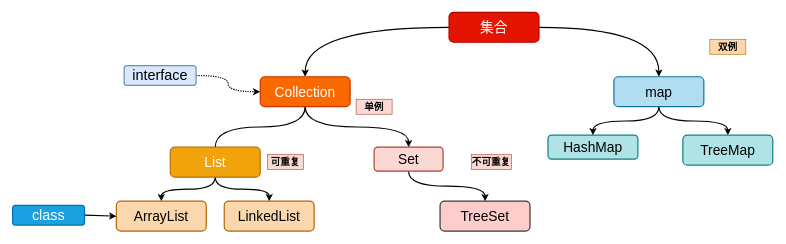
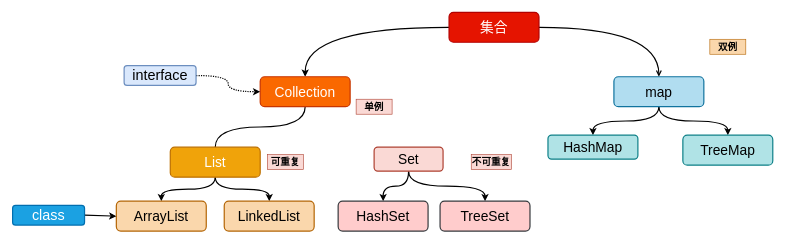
(642, 44) -> (642, 45)
(357, 127) -> none
none -> (397, 186)
none -> (383, 216)
